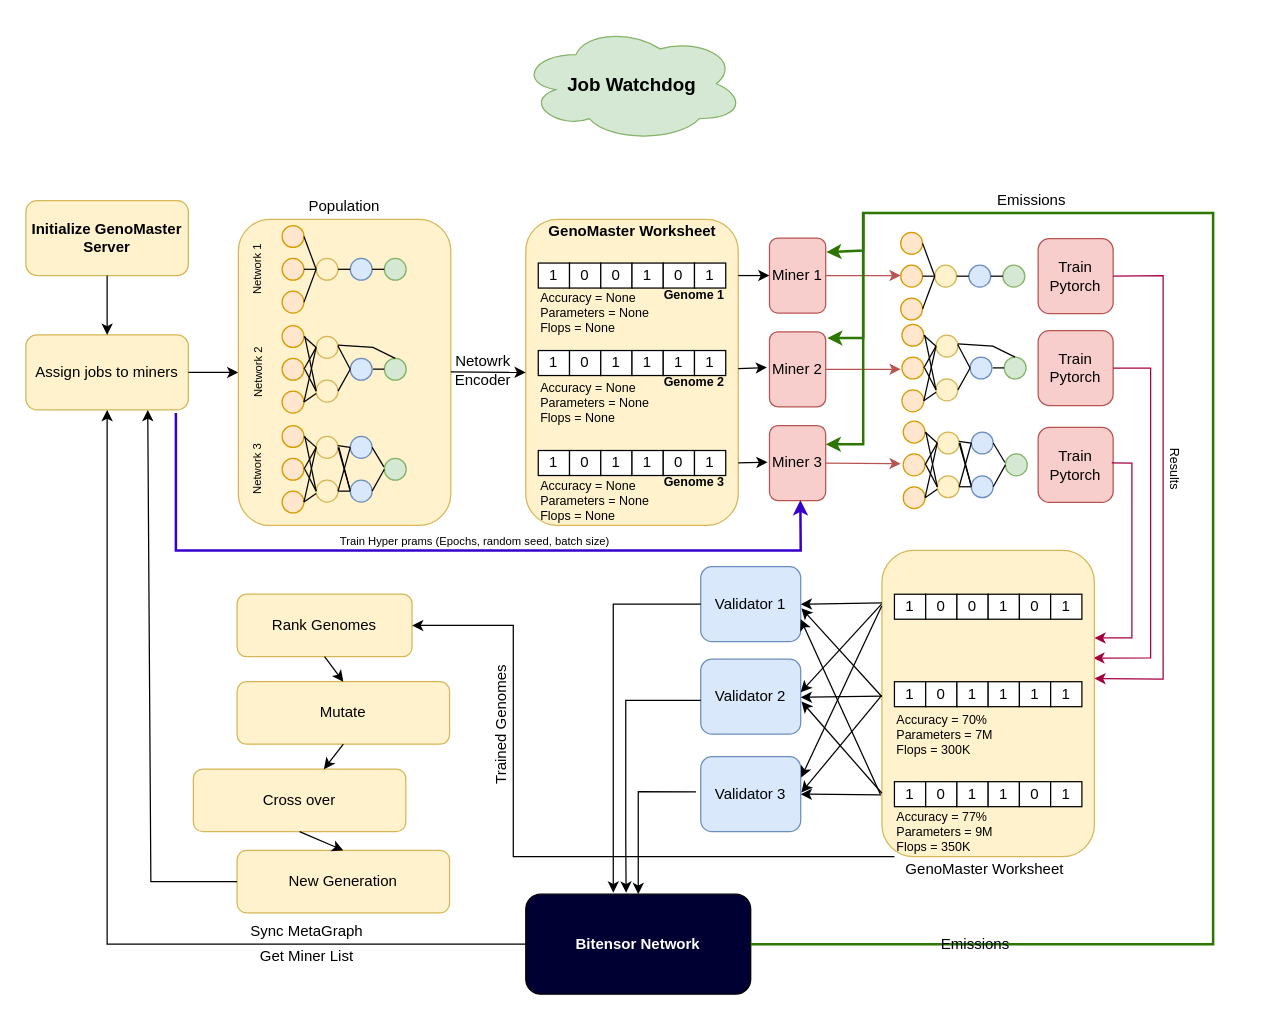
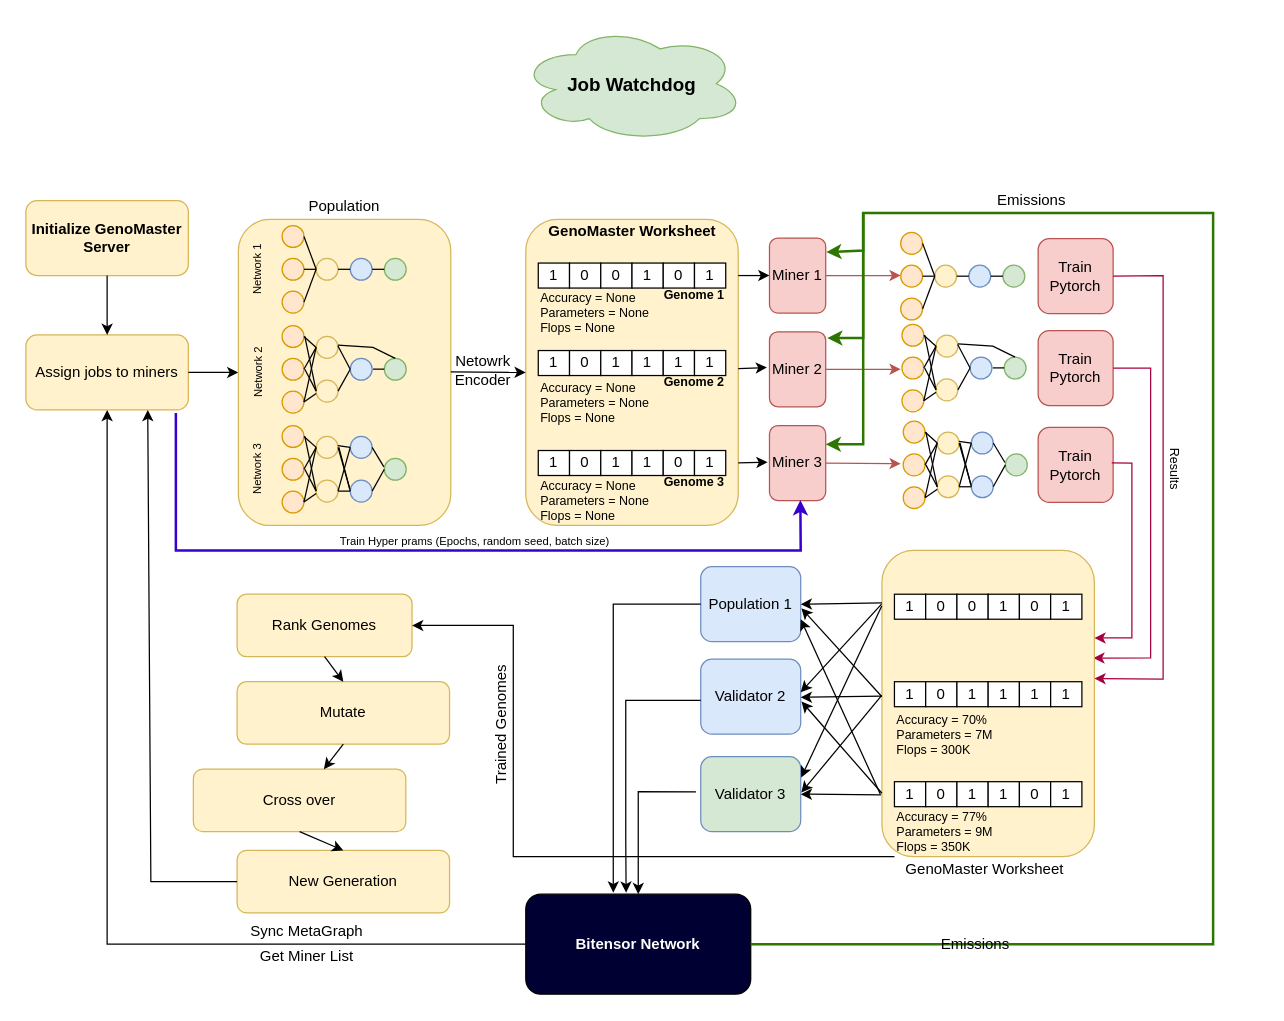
(751, 604) -> (751, 604)
(751, 794) -> (751, 794)
